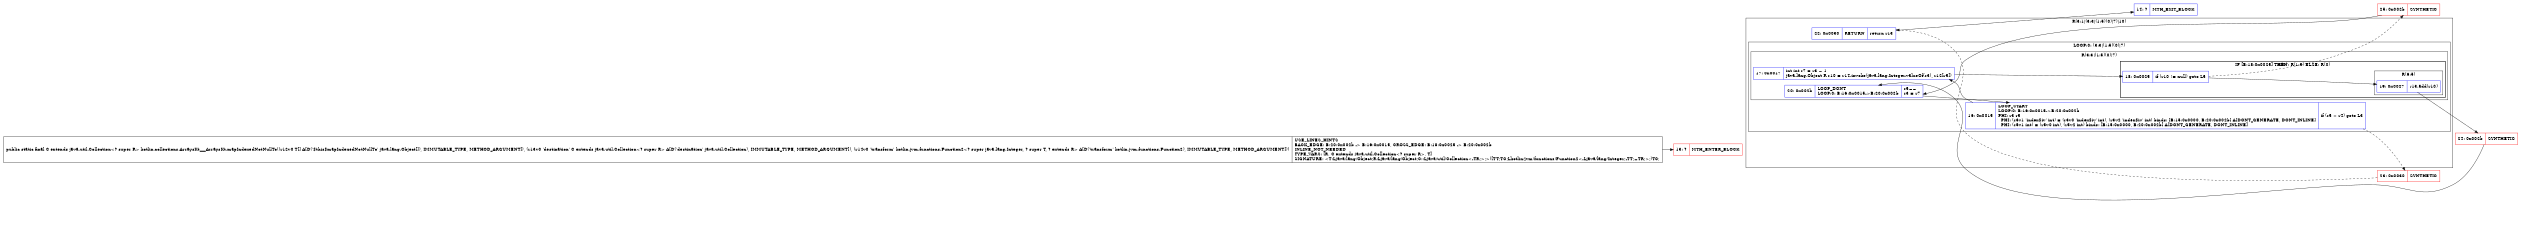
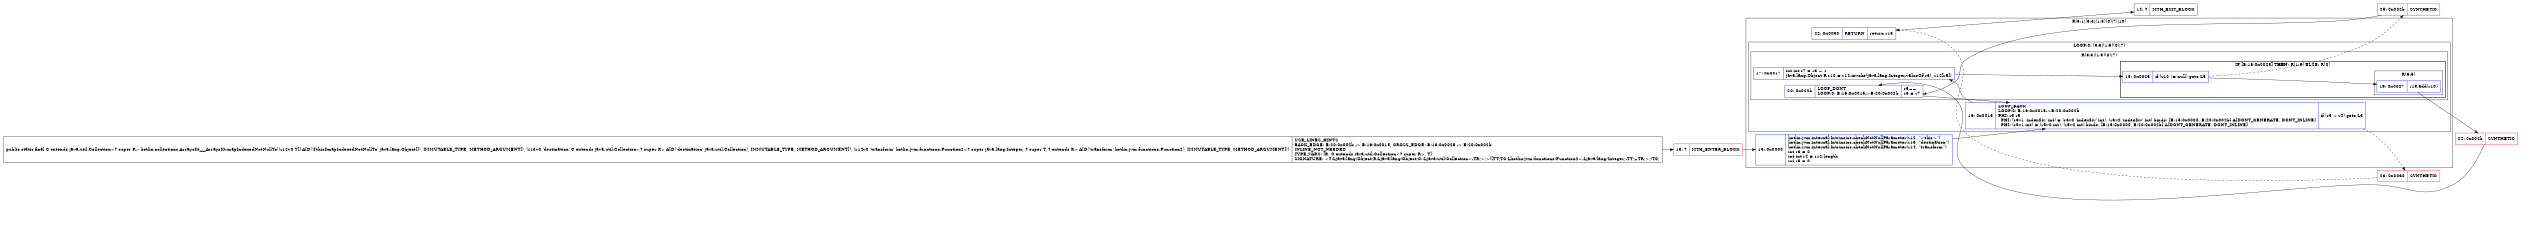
(2013, 106) -> (2012, 106)
none -> (1854, 150)
